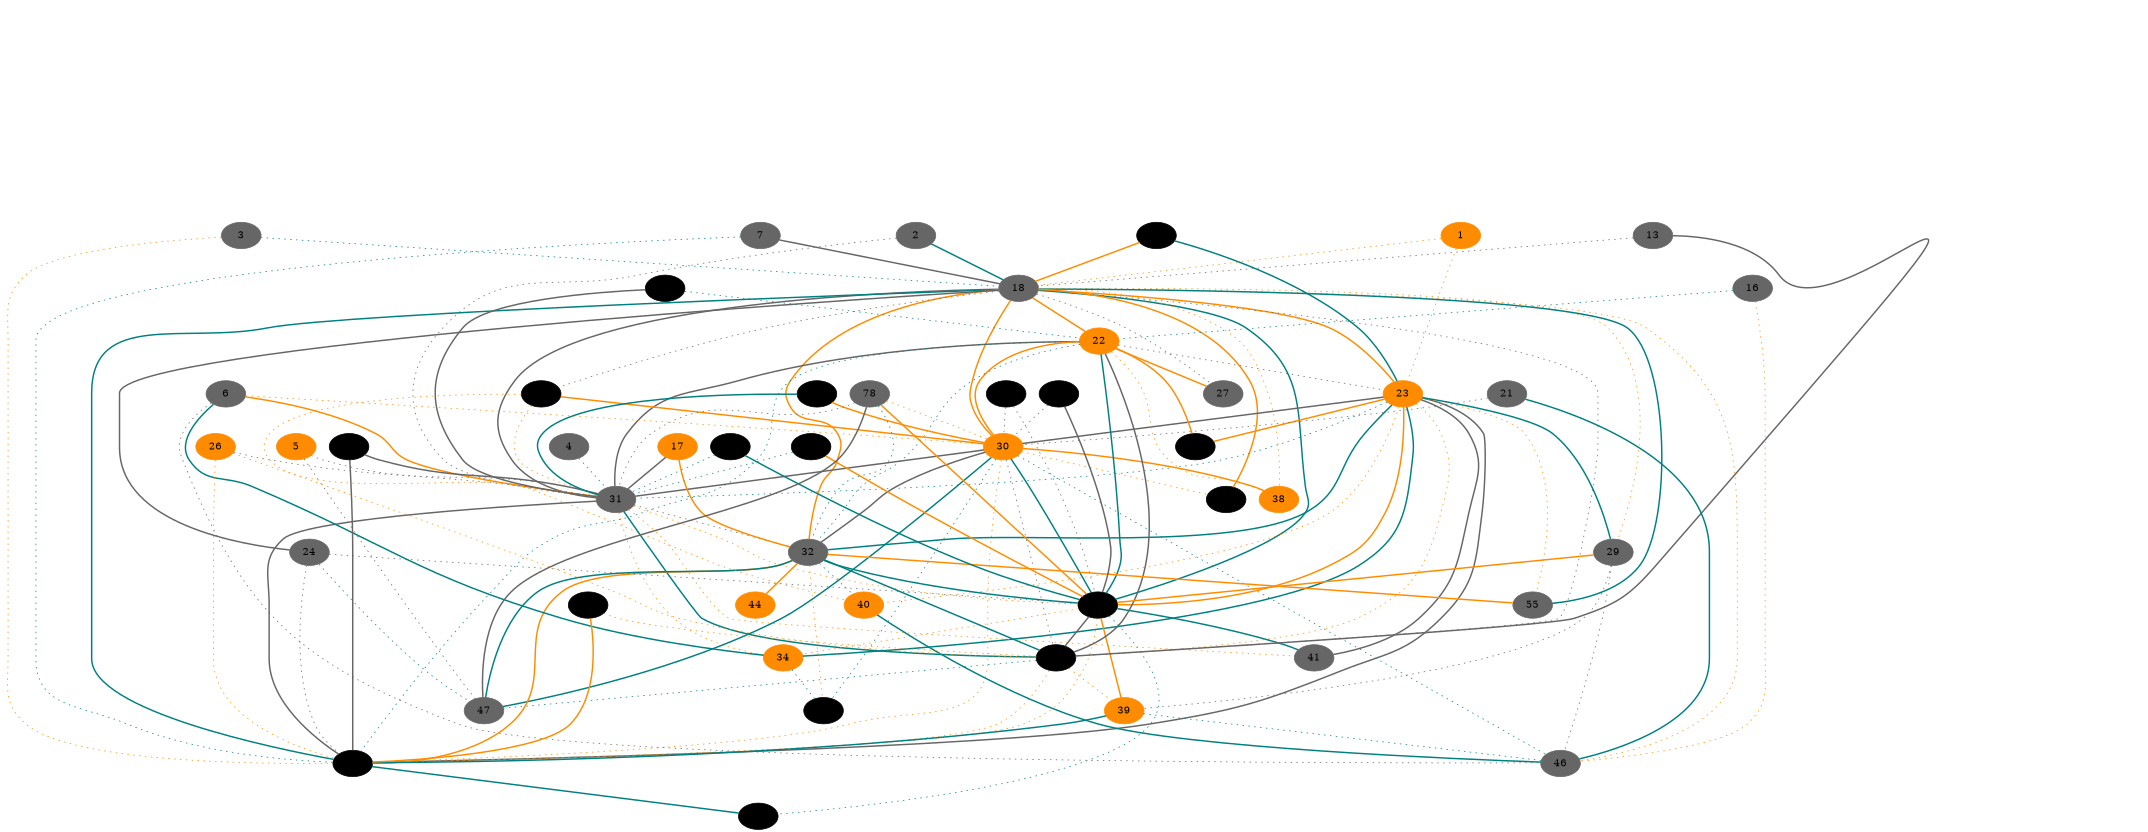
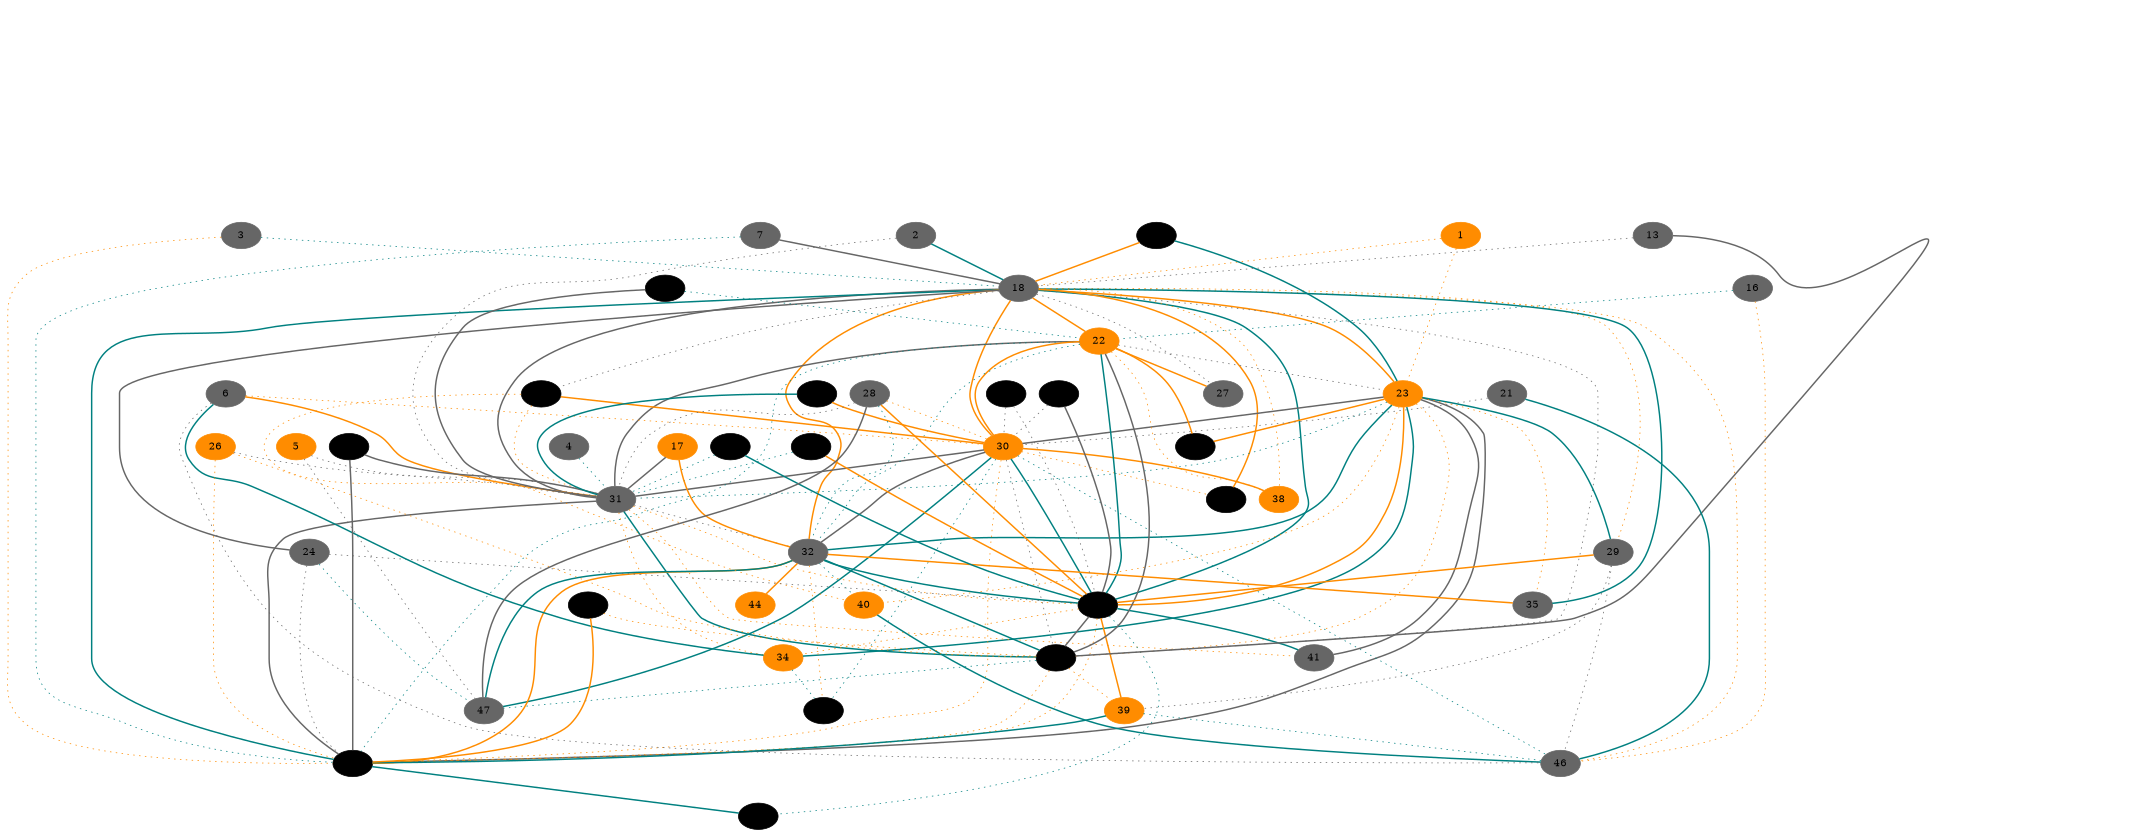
(870, 394) -> (870, 394)
(1533, 605) -> (1533, 605)
